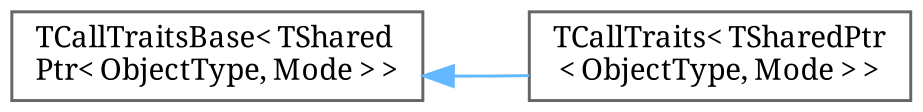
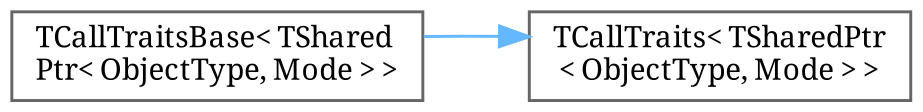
(491, 76) -> (461, 36)
